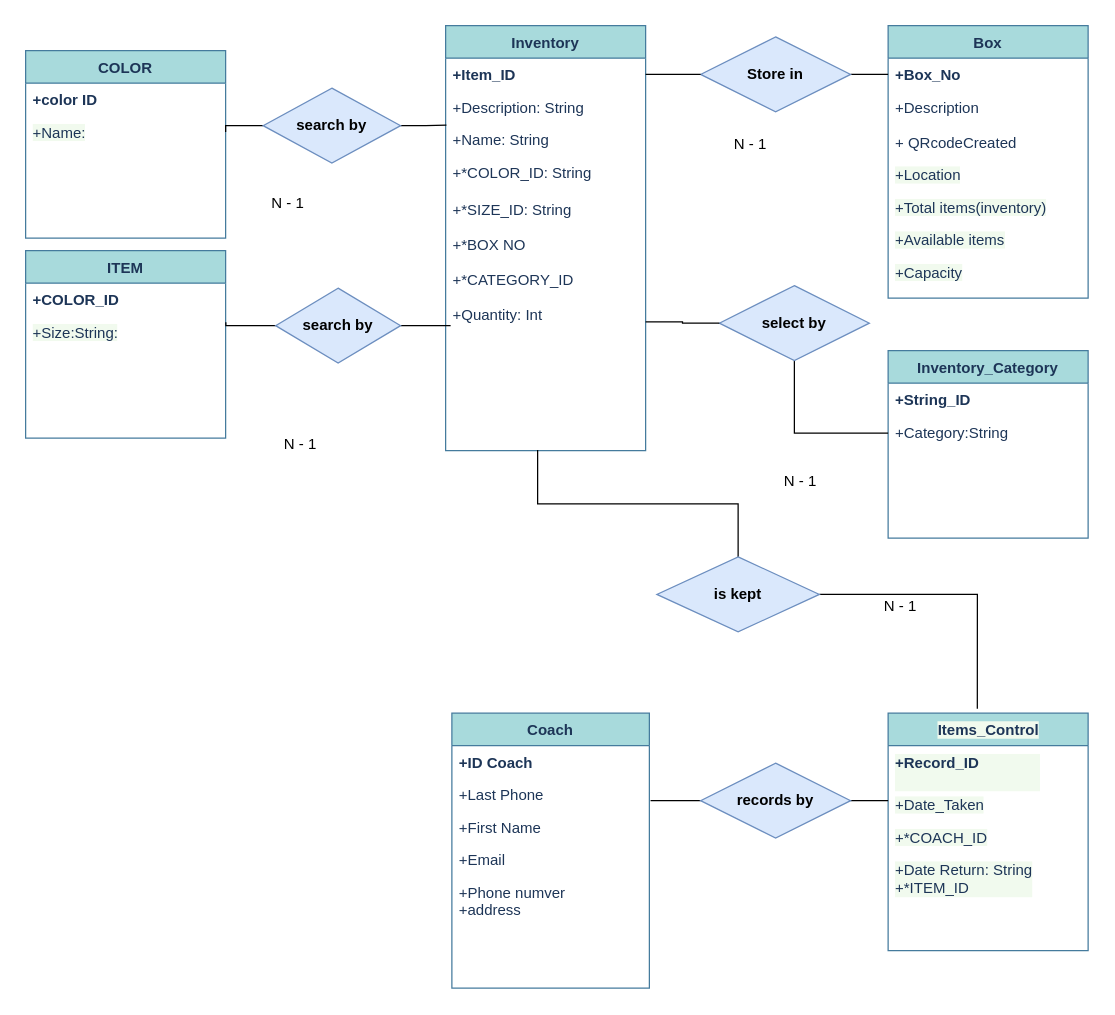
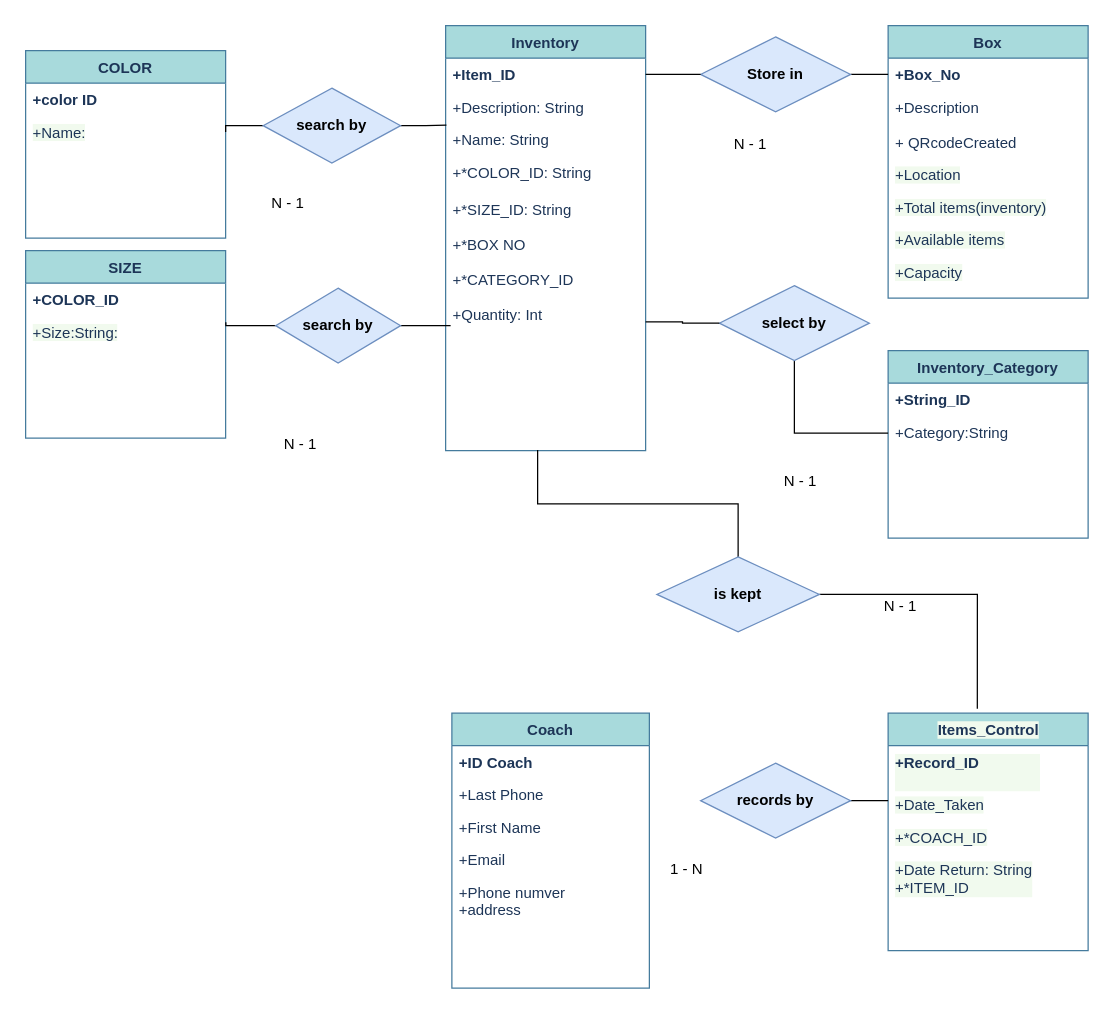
(125, 268) -> (125, 268)
(676, 801) -> none
none -> (687, 869)
